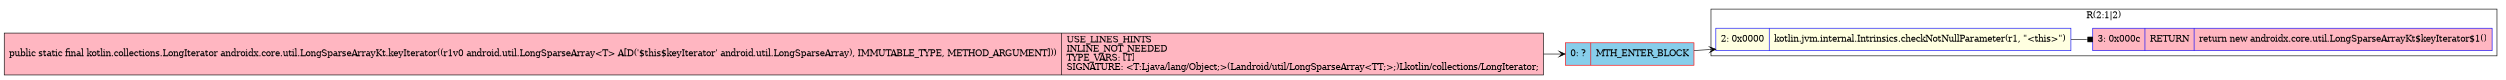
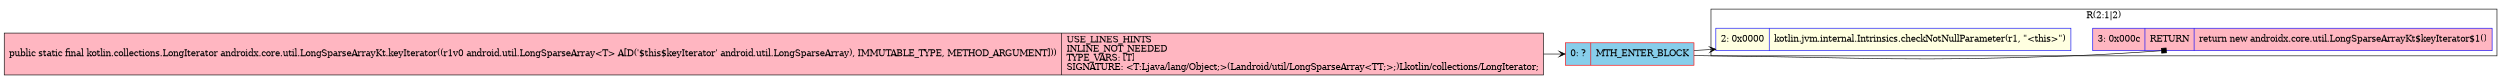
(2079, 39) -> (1927, 59)
